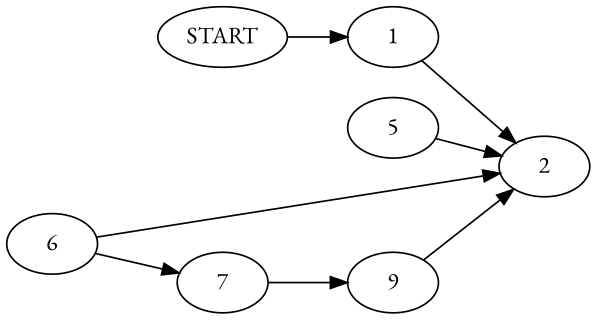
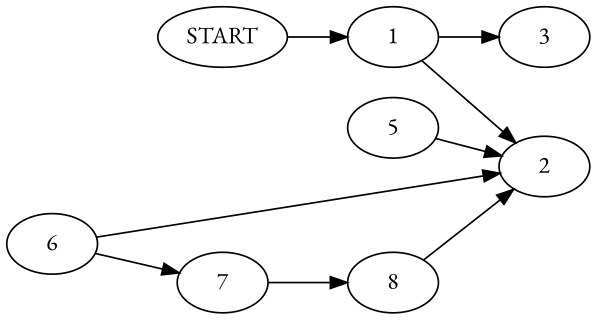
none -> (544, 37)
(393, 283) -> (393, 283)
